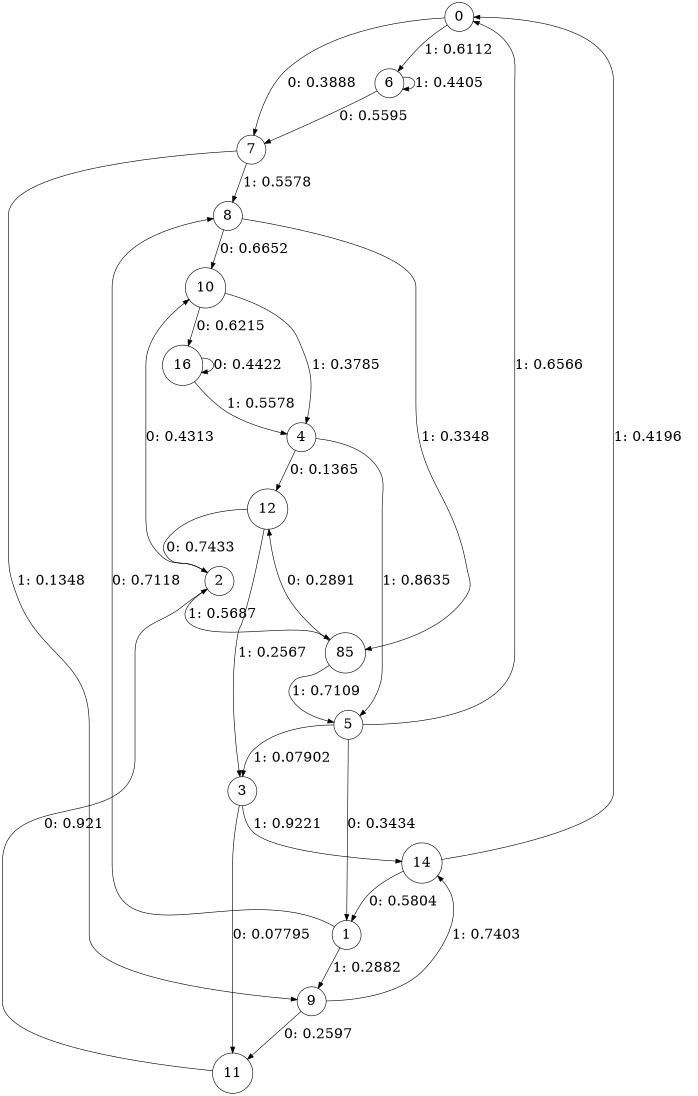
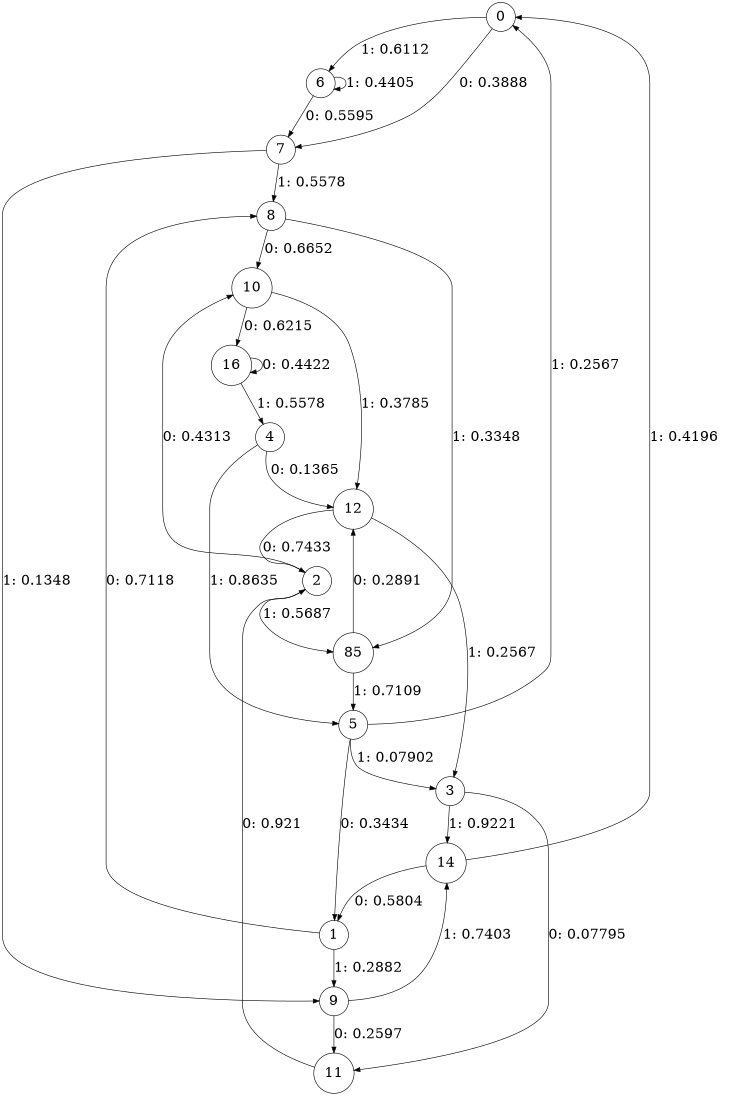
(296, 335) -> (355, 365)
(556, 365) -> (592, 365)
